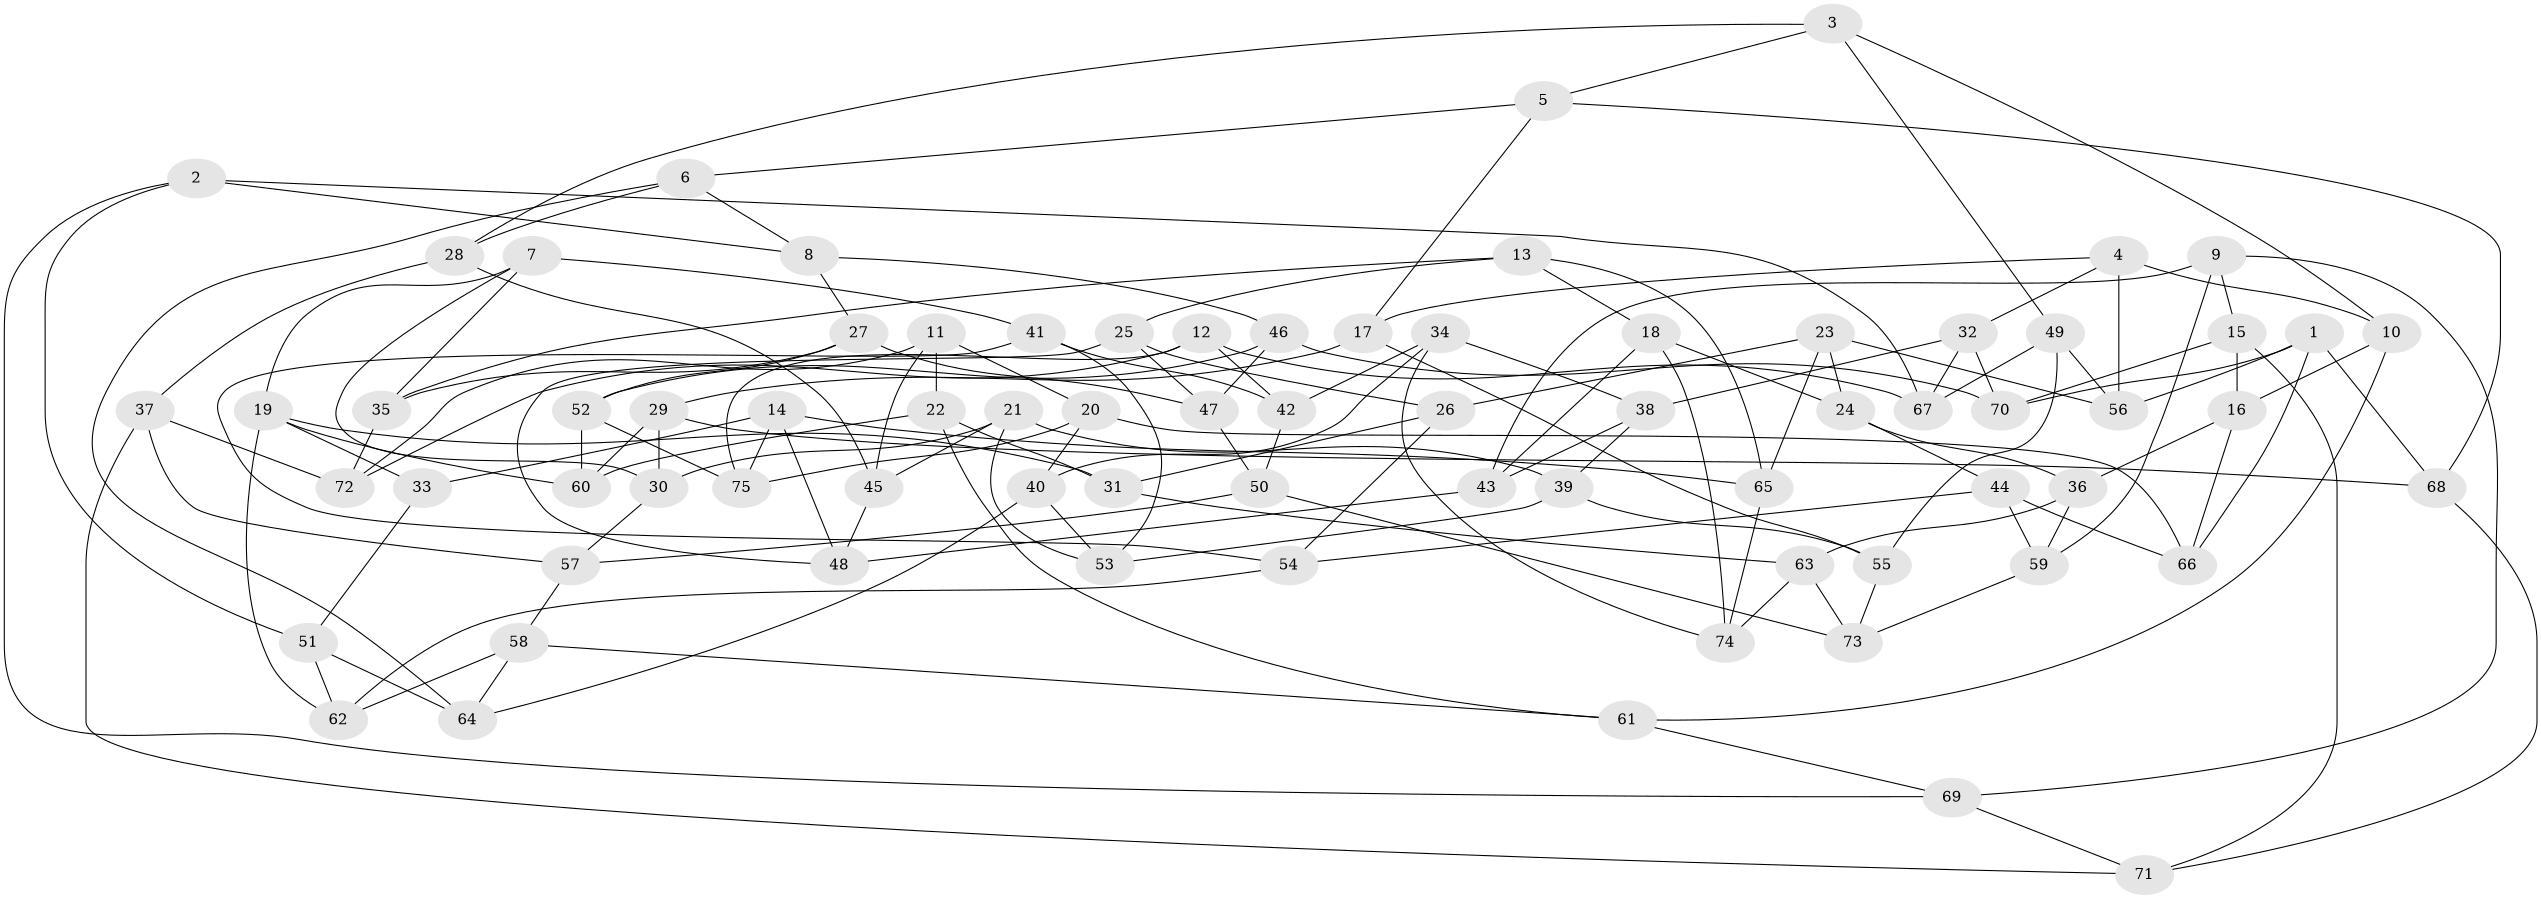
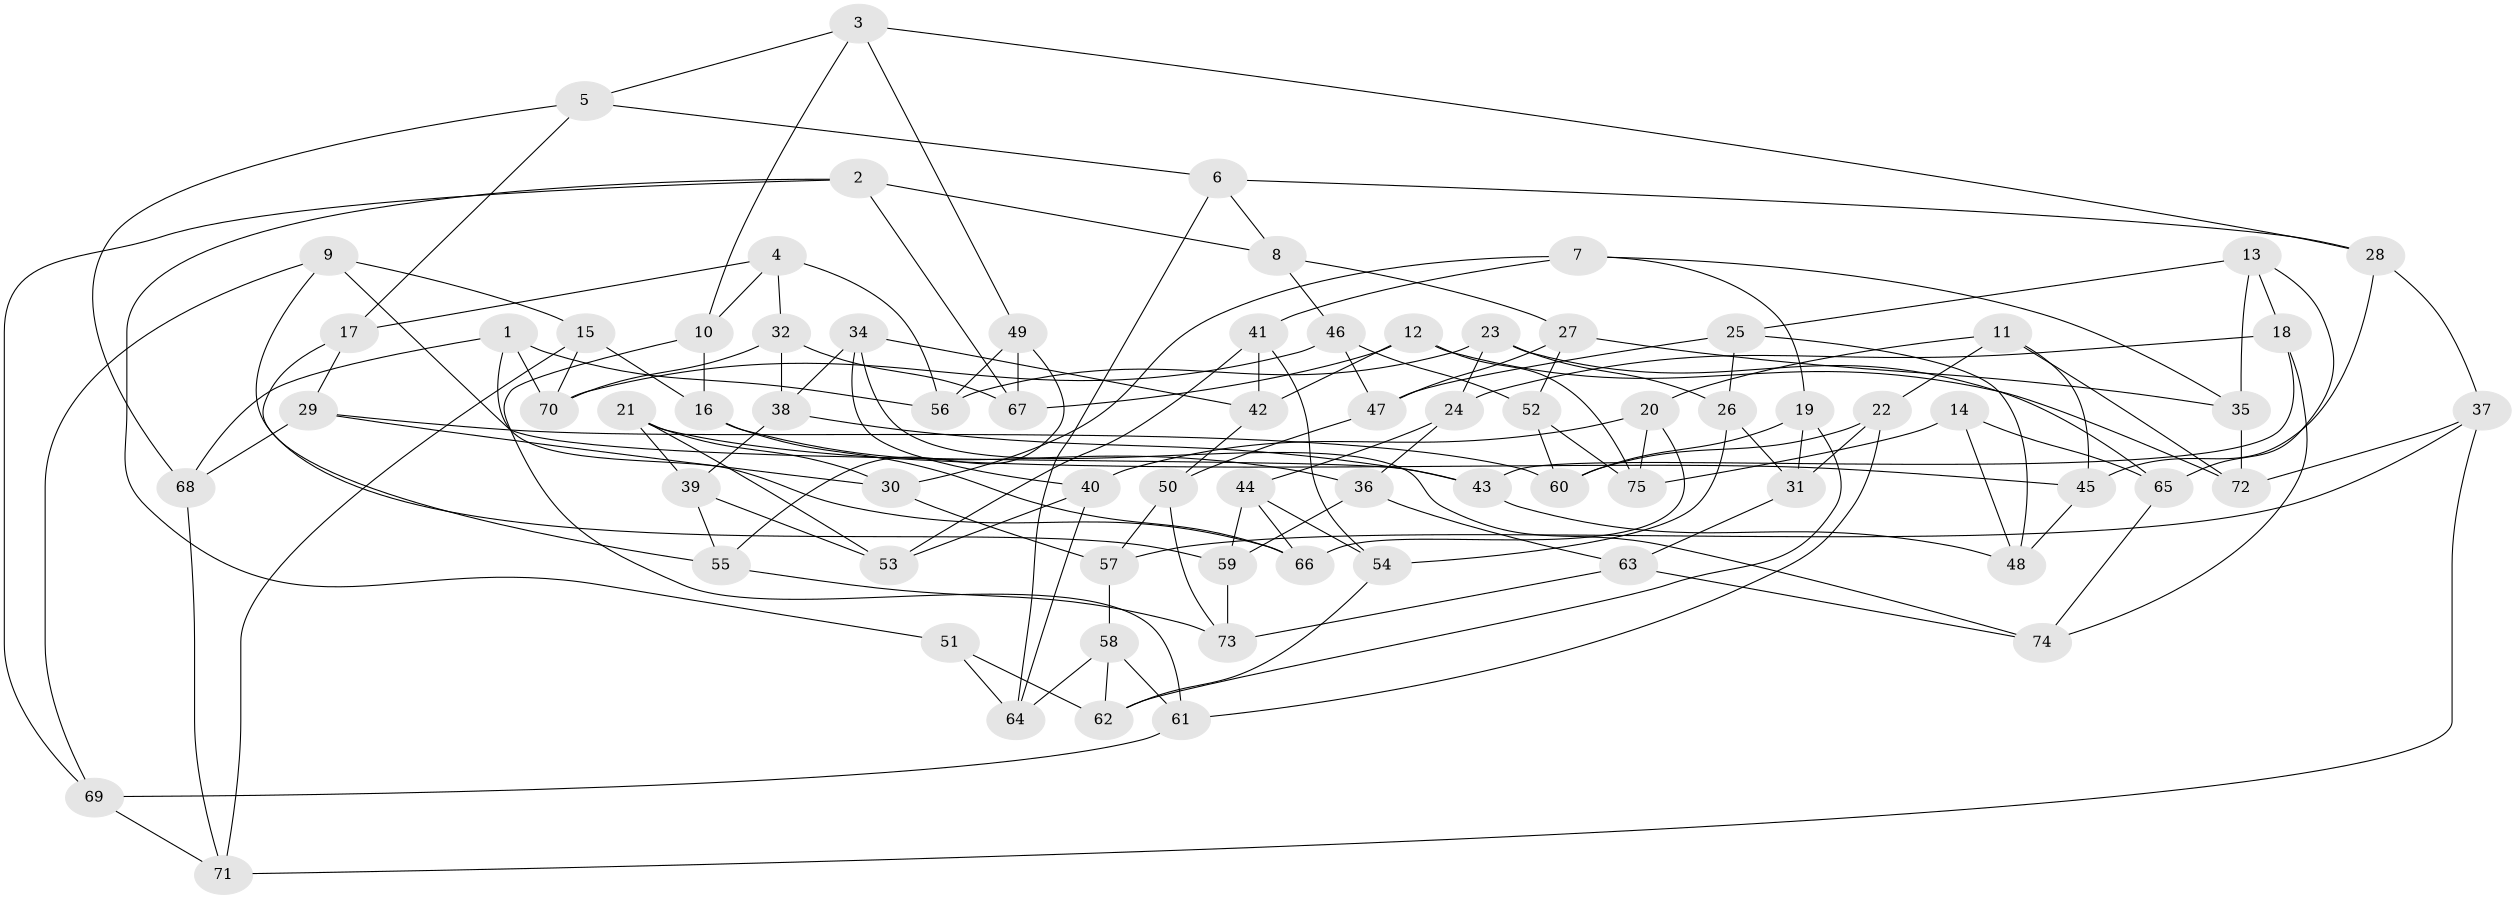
(422, 488) -> none
